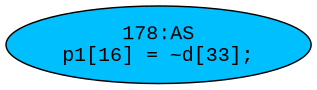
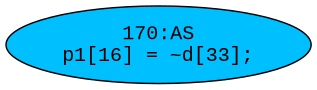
(159, 45) -> (159, 45)
